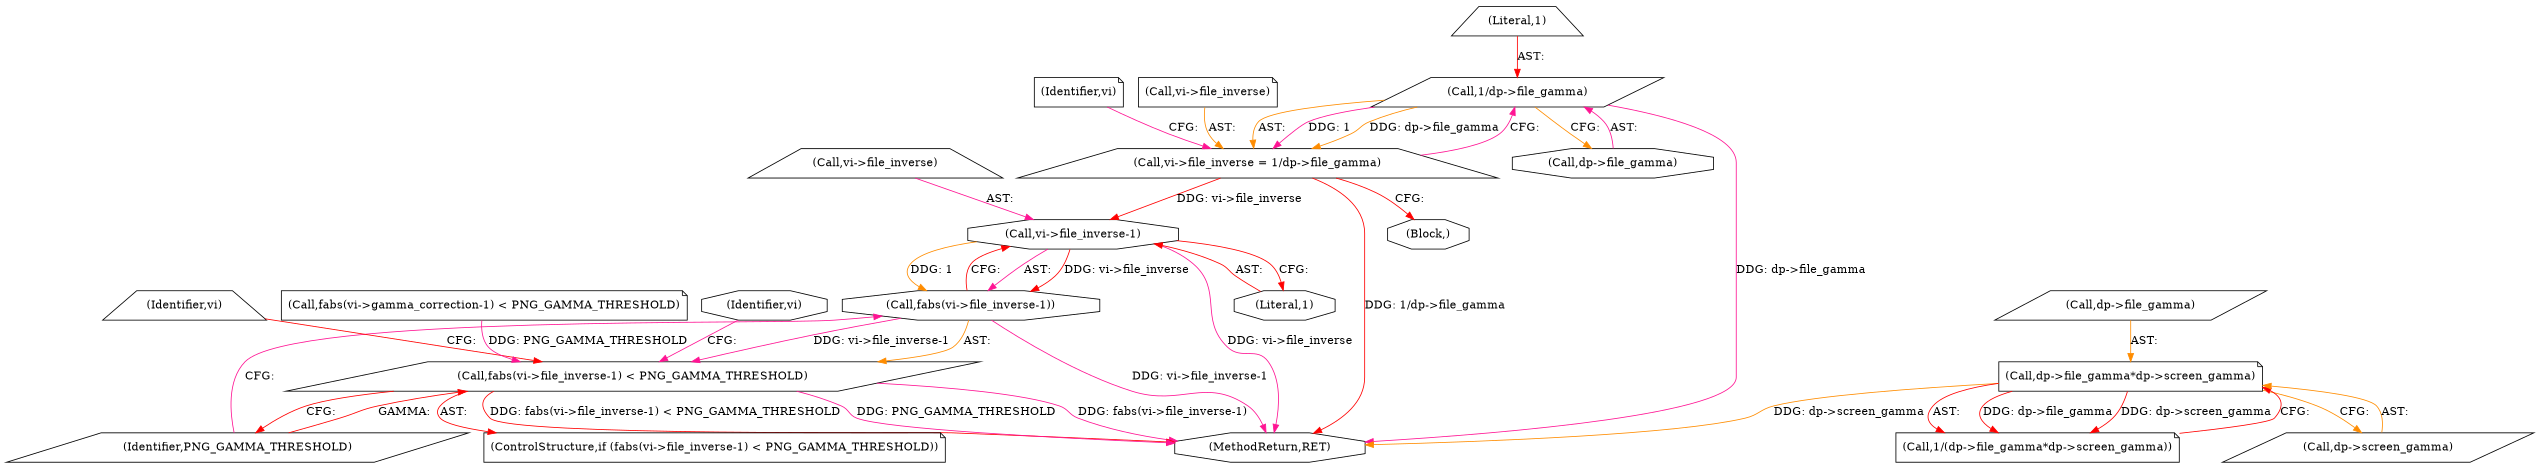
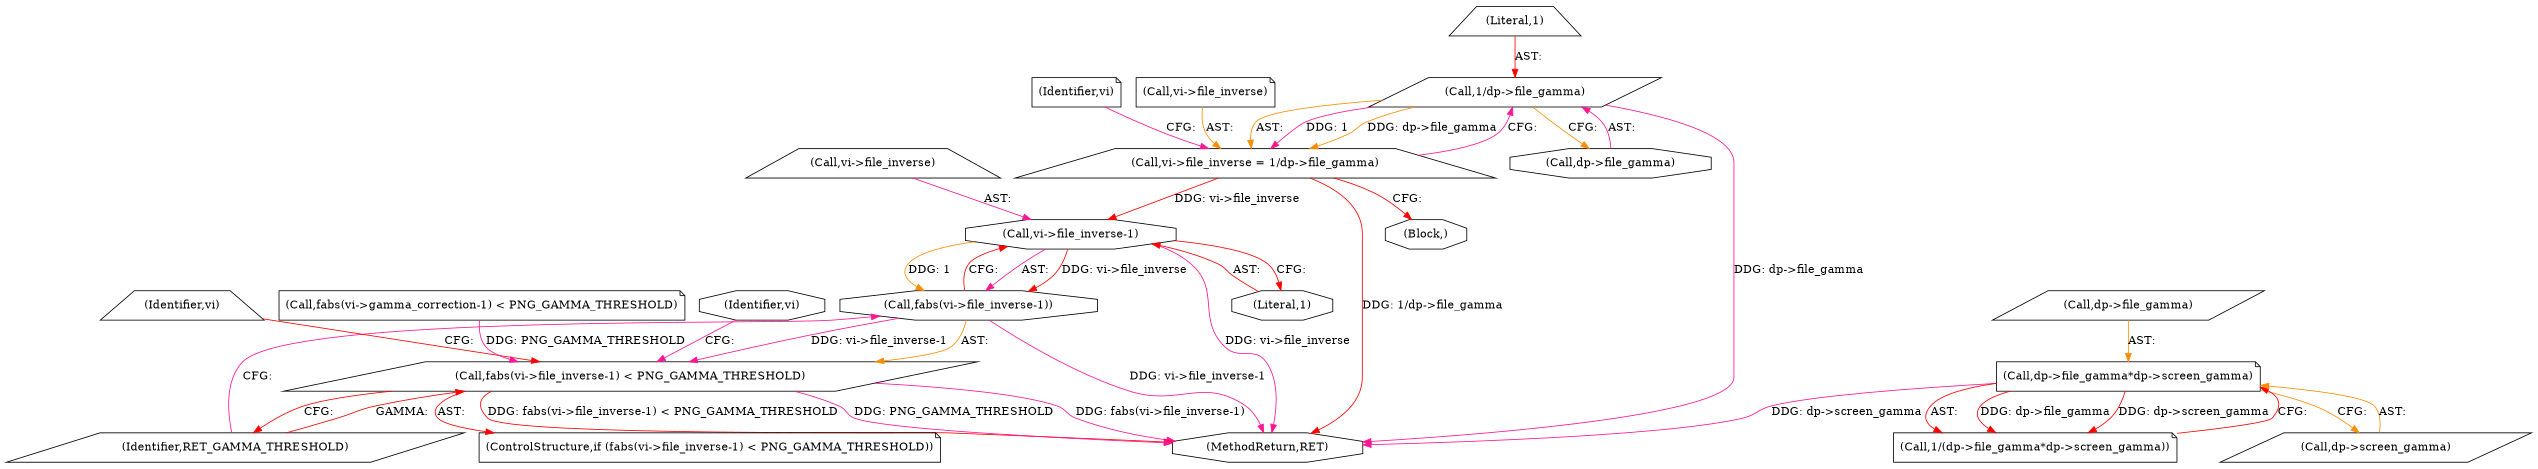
(1688, 427) -> (1686, 427)
(238, 448) -> (235, 448)
